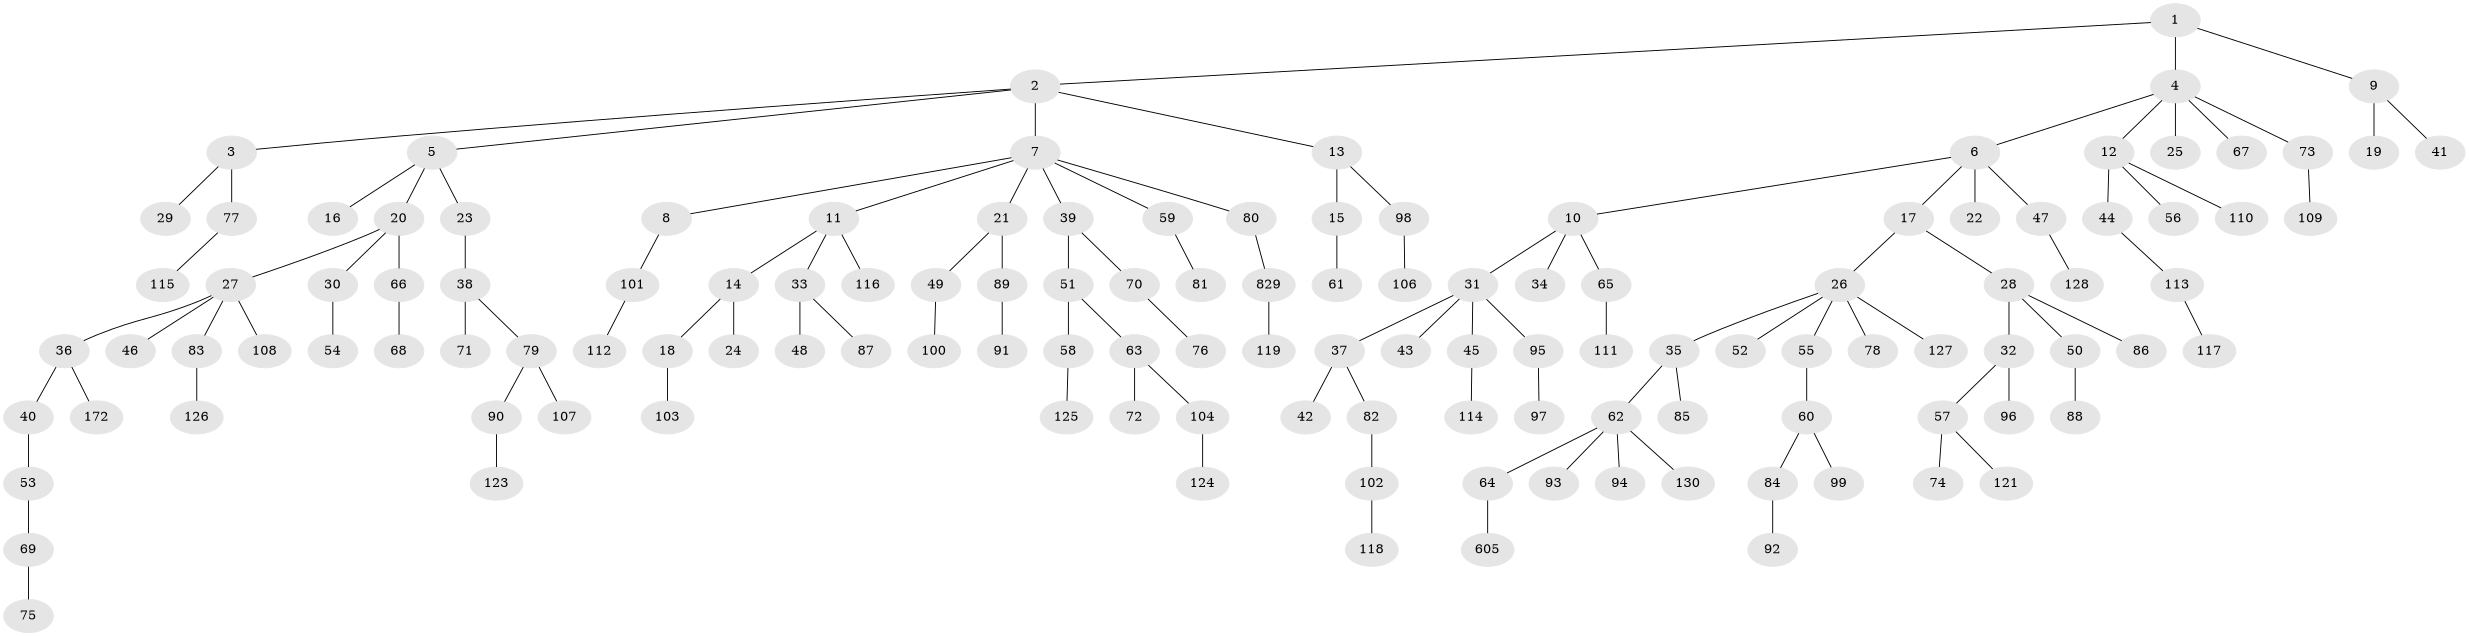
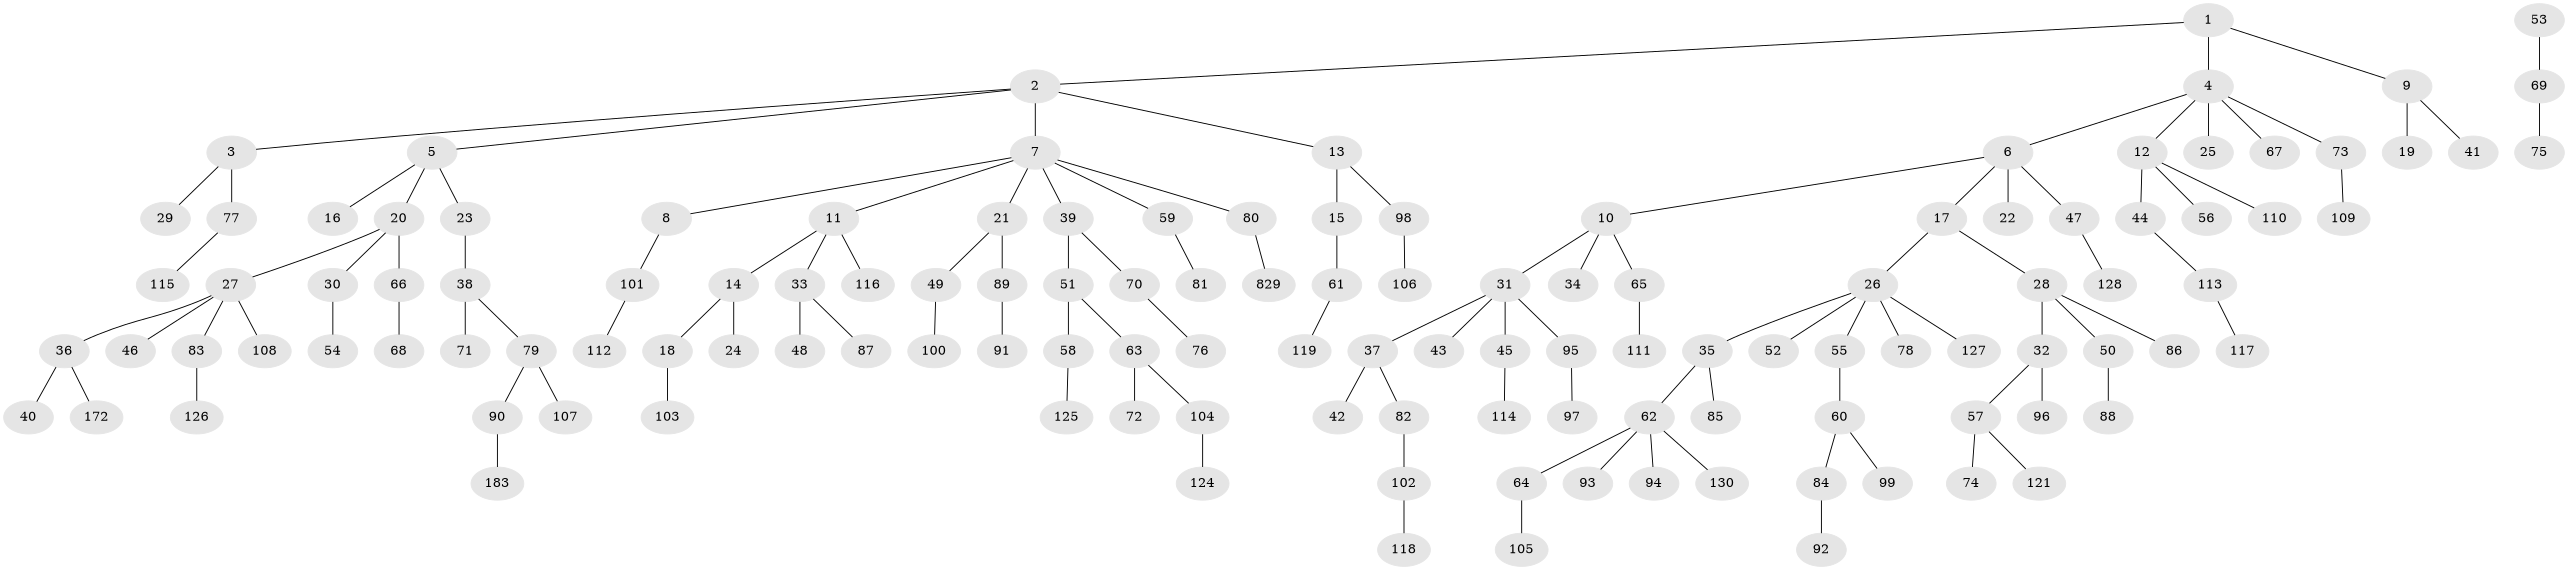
(1269, 318) -> (1321, 318)
(29, 451) -> none
(497, 484) -> (497, 484)
(1488, 550) -> (1522, 550)
